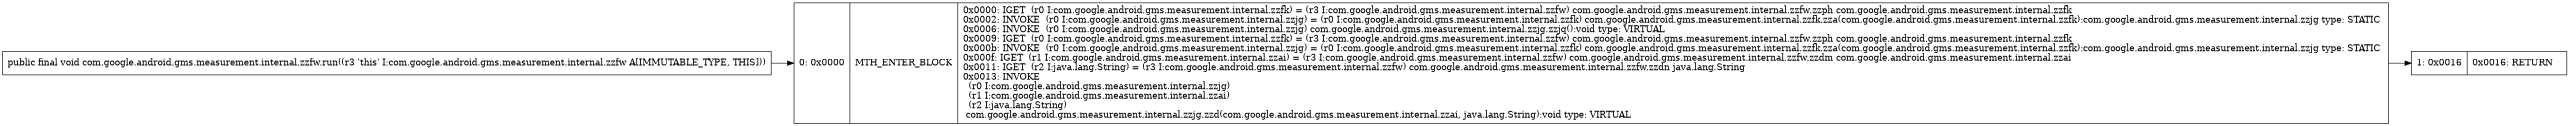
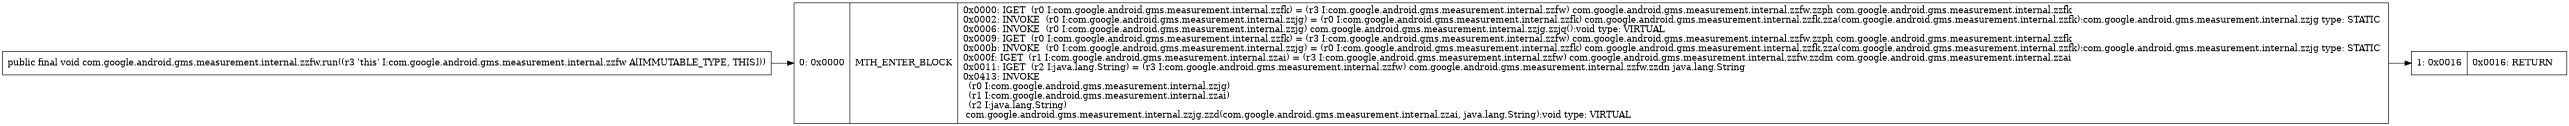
(1004, 77) -> (1004, 77)
